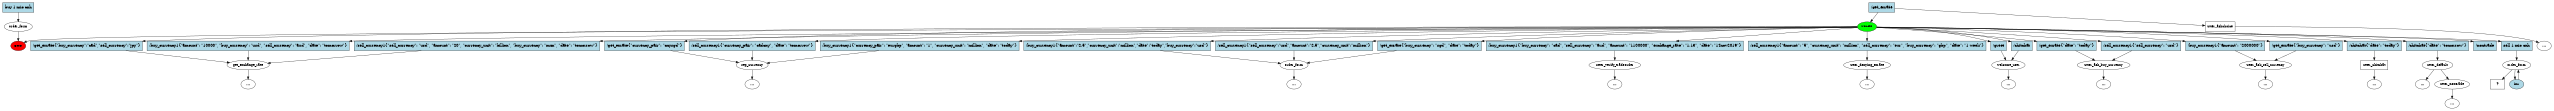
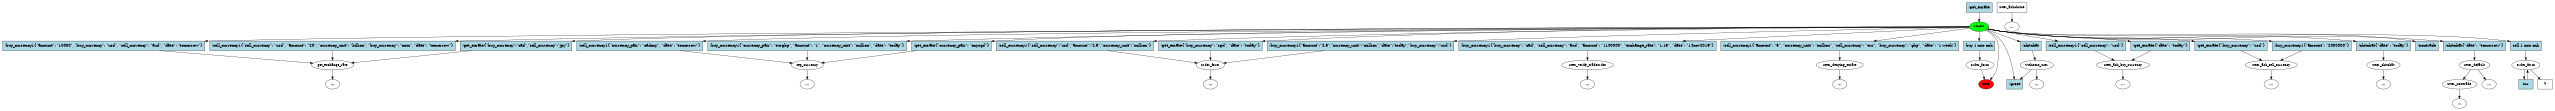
(2049, 17) -> none
none -> (1979, 35)
(2003, 54) -> (2027, 74)
(2374, 65) -> (2383, 65)
(2517, 84) -> (2526, 84)
